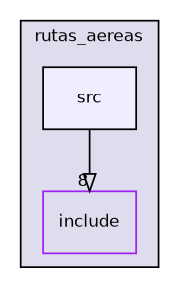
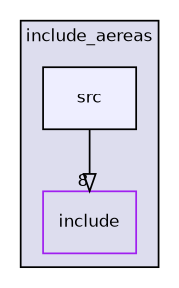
(90, 37) -> (90, 37)
